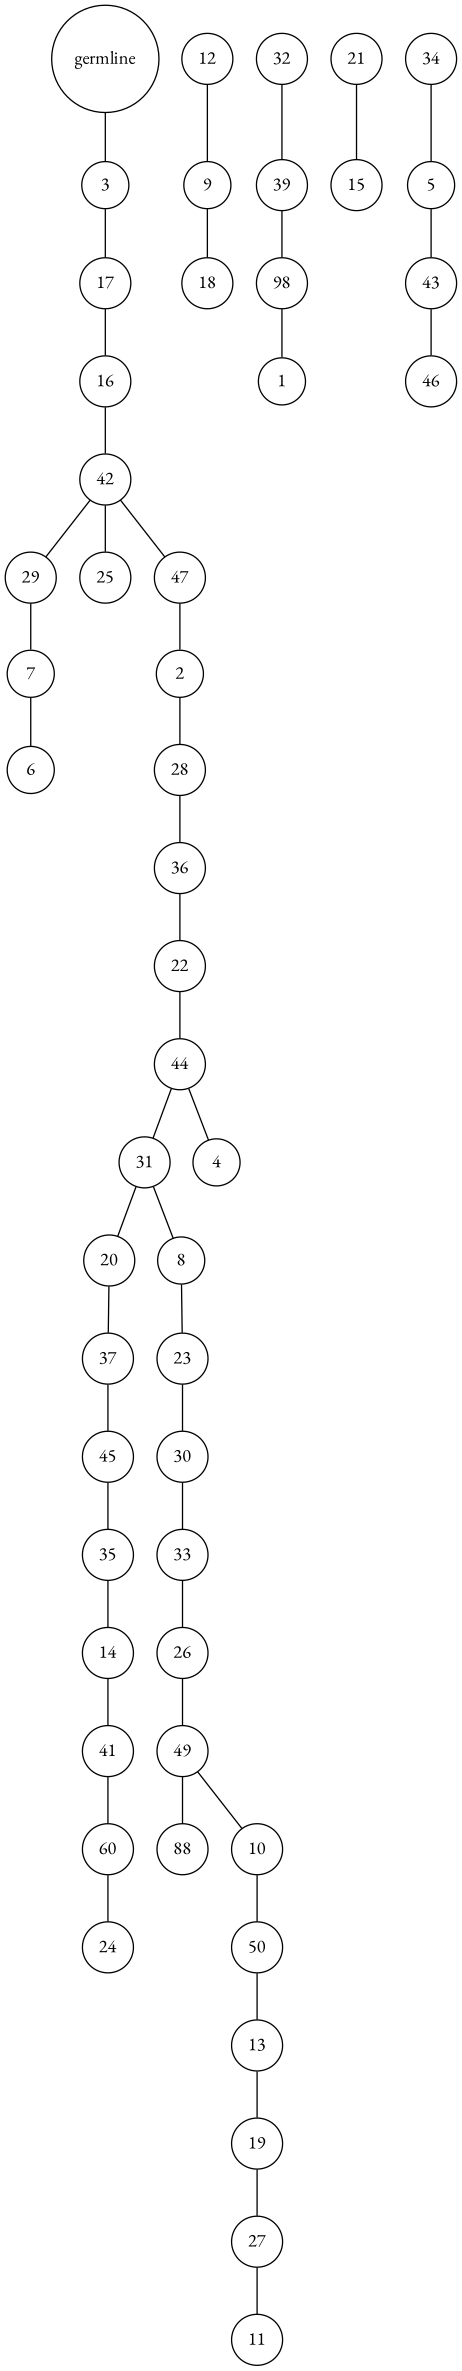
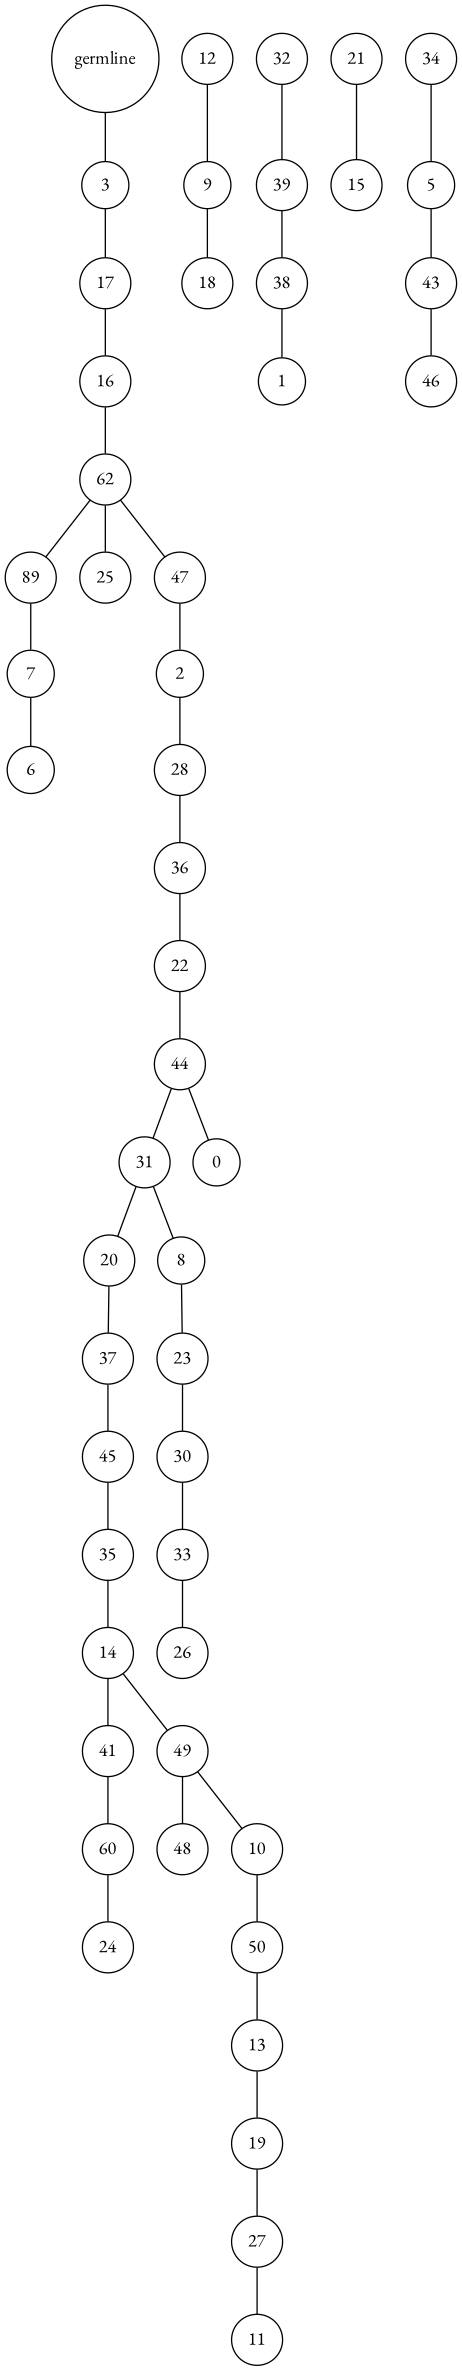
(282, 283) -> (282, 283)
(105, 480) -> (105, 480)
(31, 578) -> (31, 578)
(217, 1162) -> (217, 1162)
(183, 1702) -> (145, 1702)
(183, 1849) -> (183, 1849)
